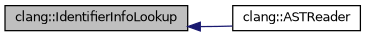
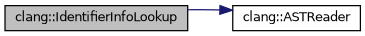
(216, 26) -> (204, 10)
